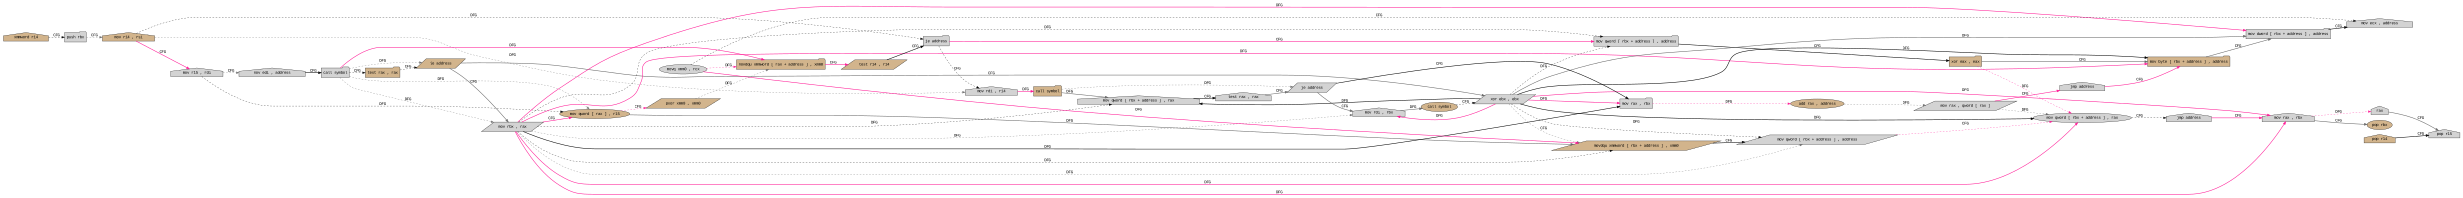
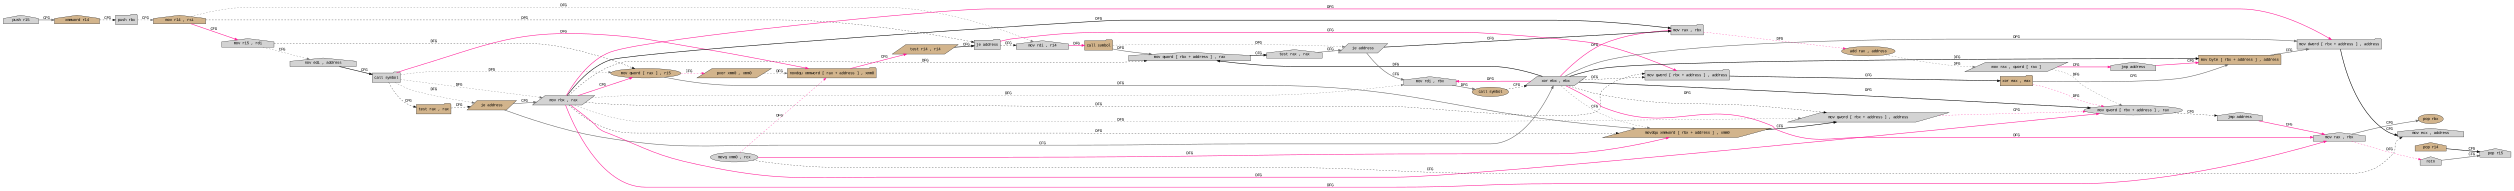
none -> (21, 20)
(1318, 53) -> none
(2380, 111) -> (2431, 161)
